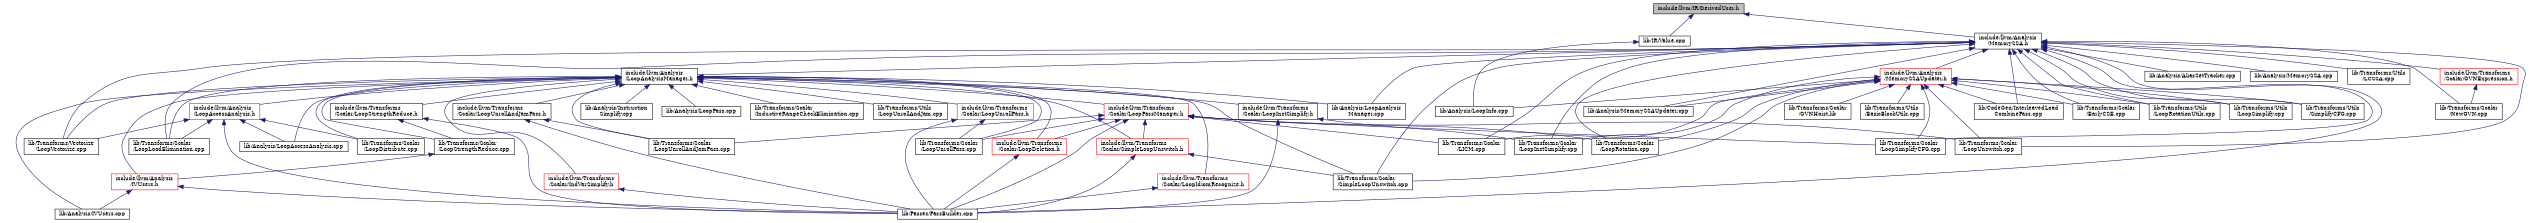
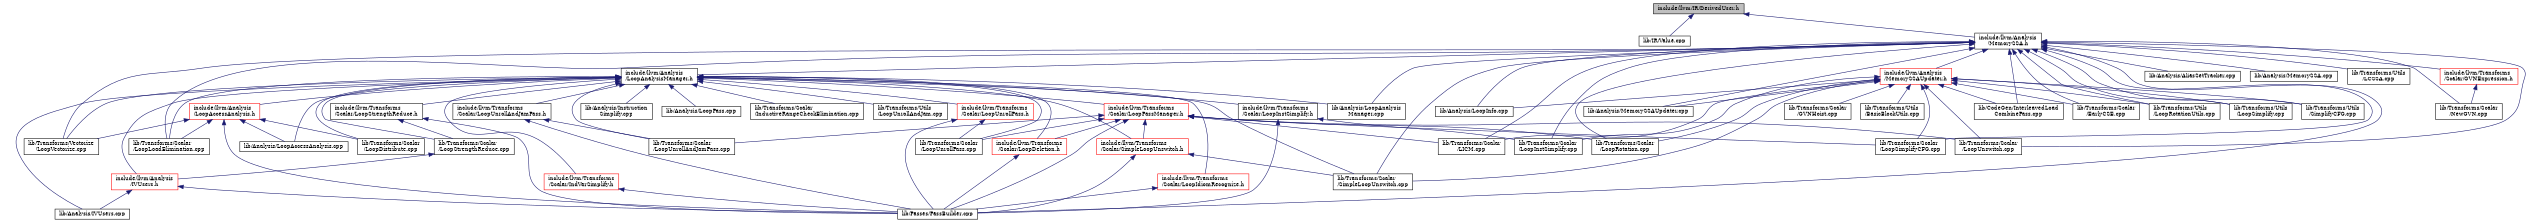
(1566, 46) -> (1715, 50)
(1818, 111) -> (1818, 111)
